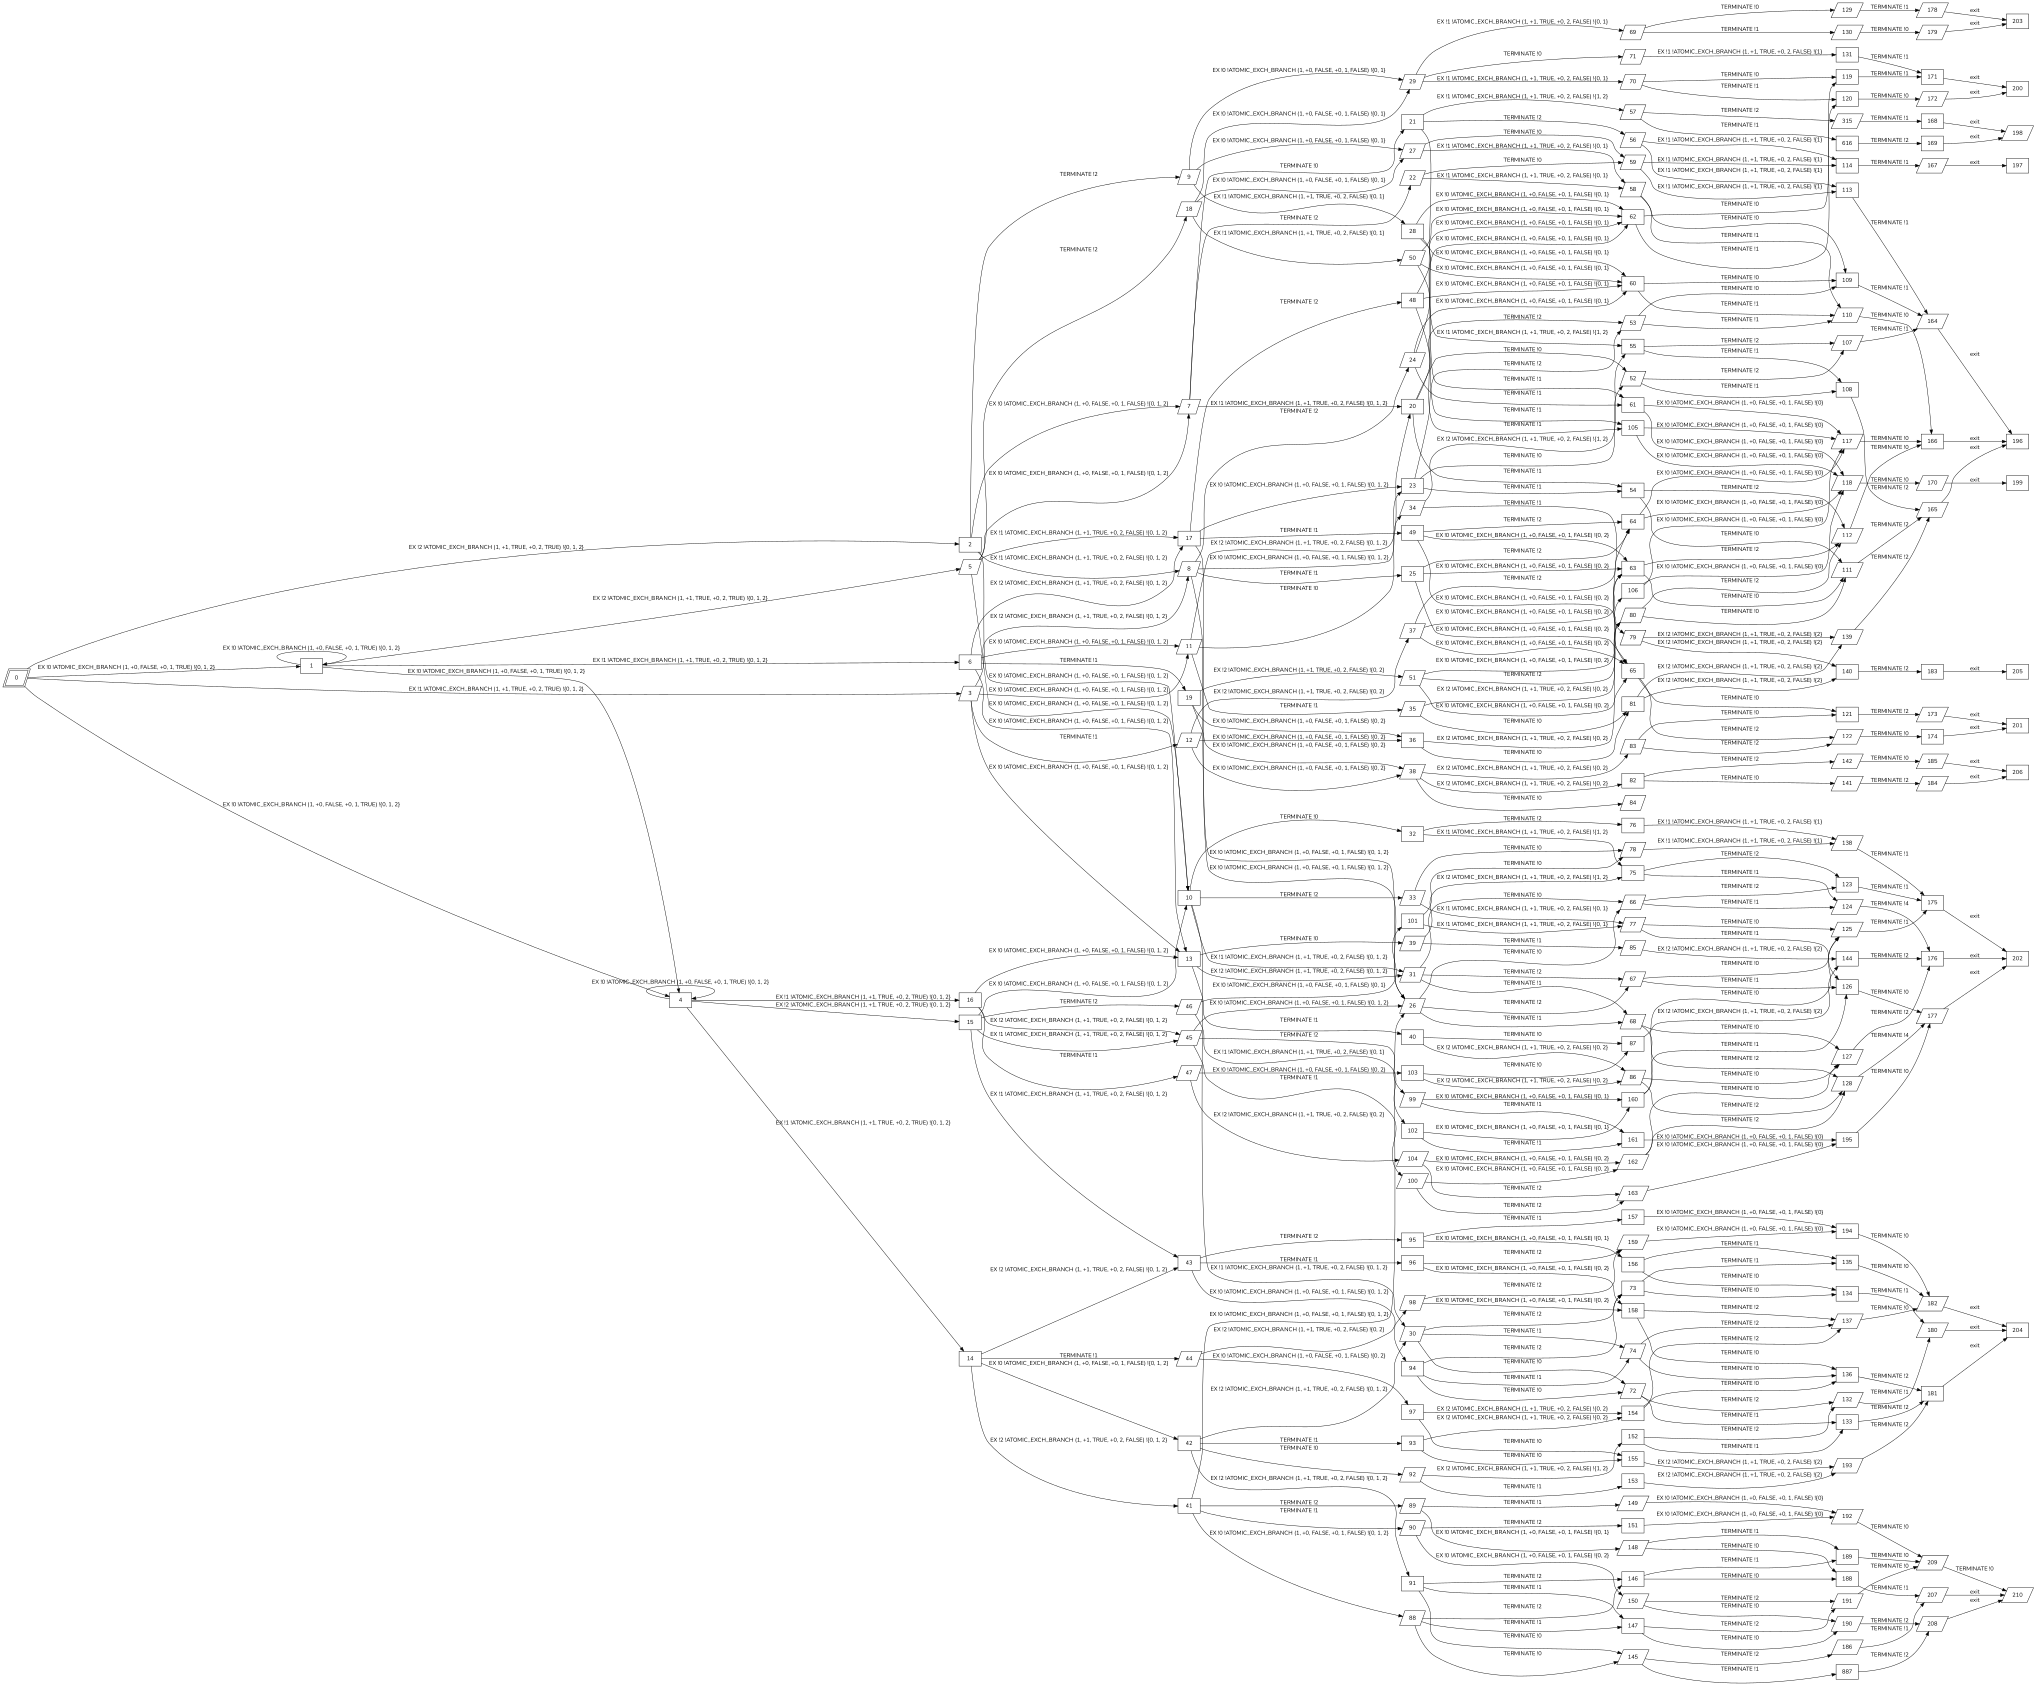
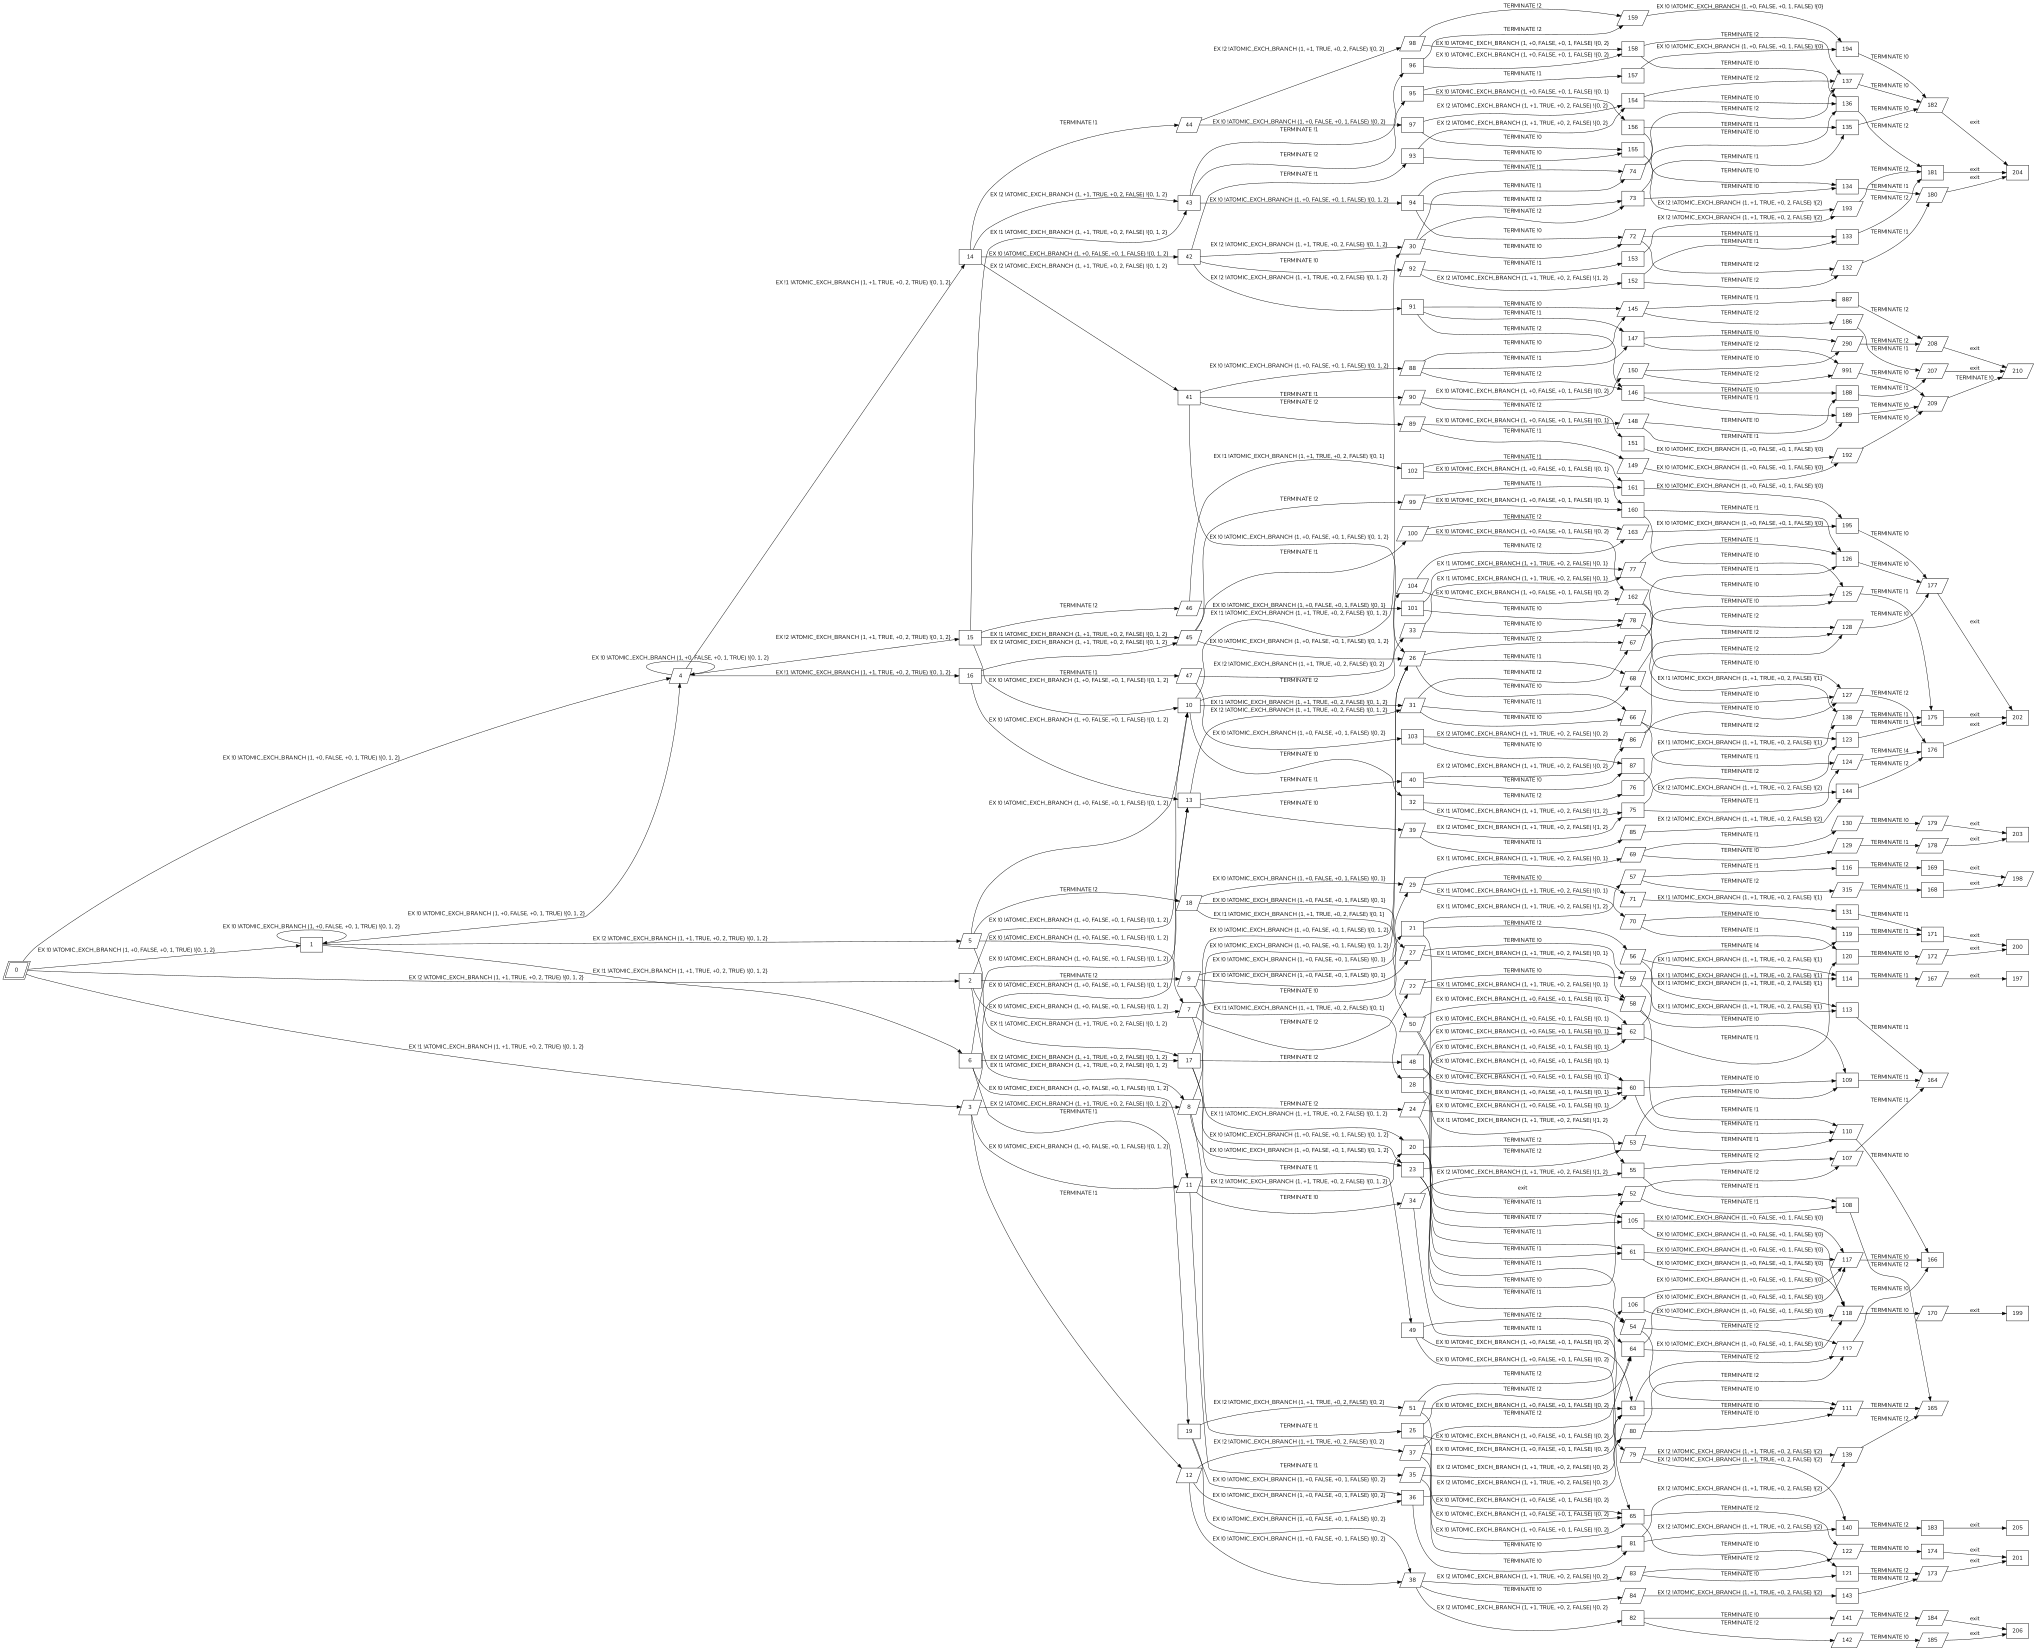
(1847, 143) -> (1847, 868)
(1740, 204) -> (1740, 946)
(1523, 350) -> (1523, 1188)
(1523, 424) -> (1523, 1218)
(2017, 442) -> none
(1633, 490) -> (1633, 1327)
(681, 1000) -> (681, 676)
(1890, 1035) -> (1890, 614)
none -> (1847, 1596)
(1847, 1601) -> (1847, 371)
(1847, 1624) -> (1847, 344)
